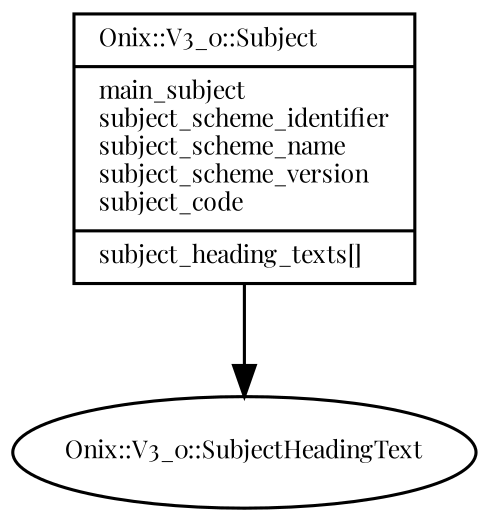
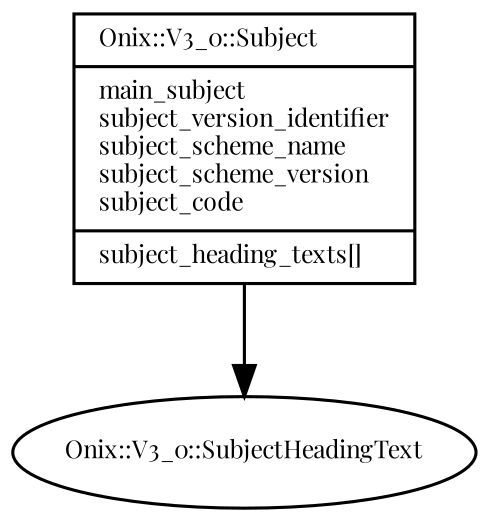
(244, 119) -> (244, 119)
